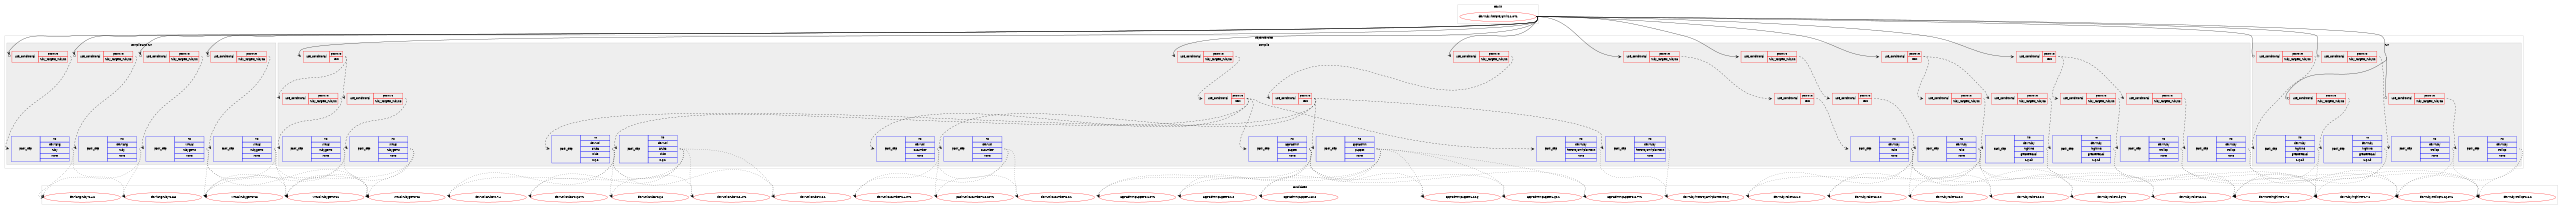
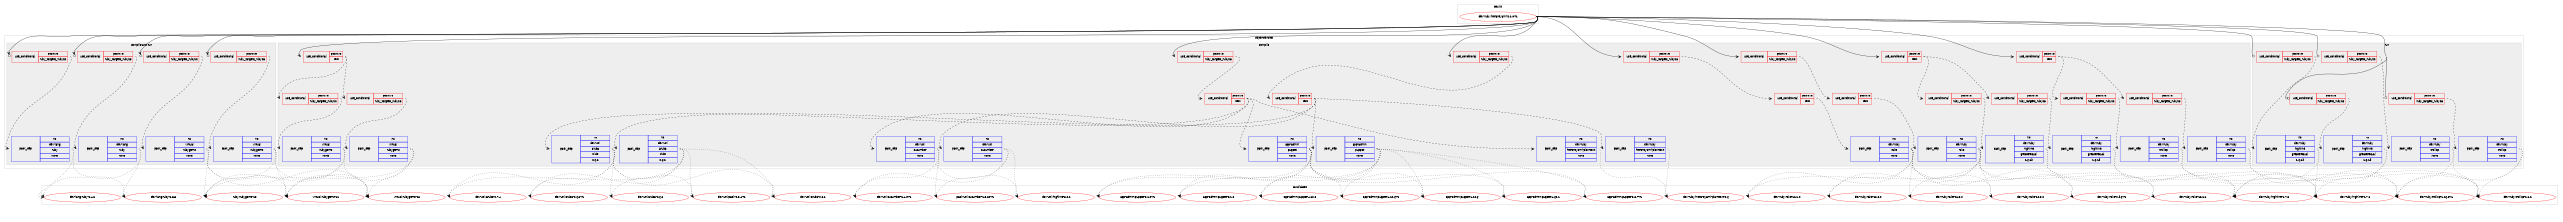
(245, 197) -> (245, 197)
(732, 197) -> (732, 197)
(1056, 197) -> (1056, 197)
none -> (1381, 197)
(2274, 197) -> (2274, 197)
